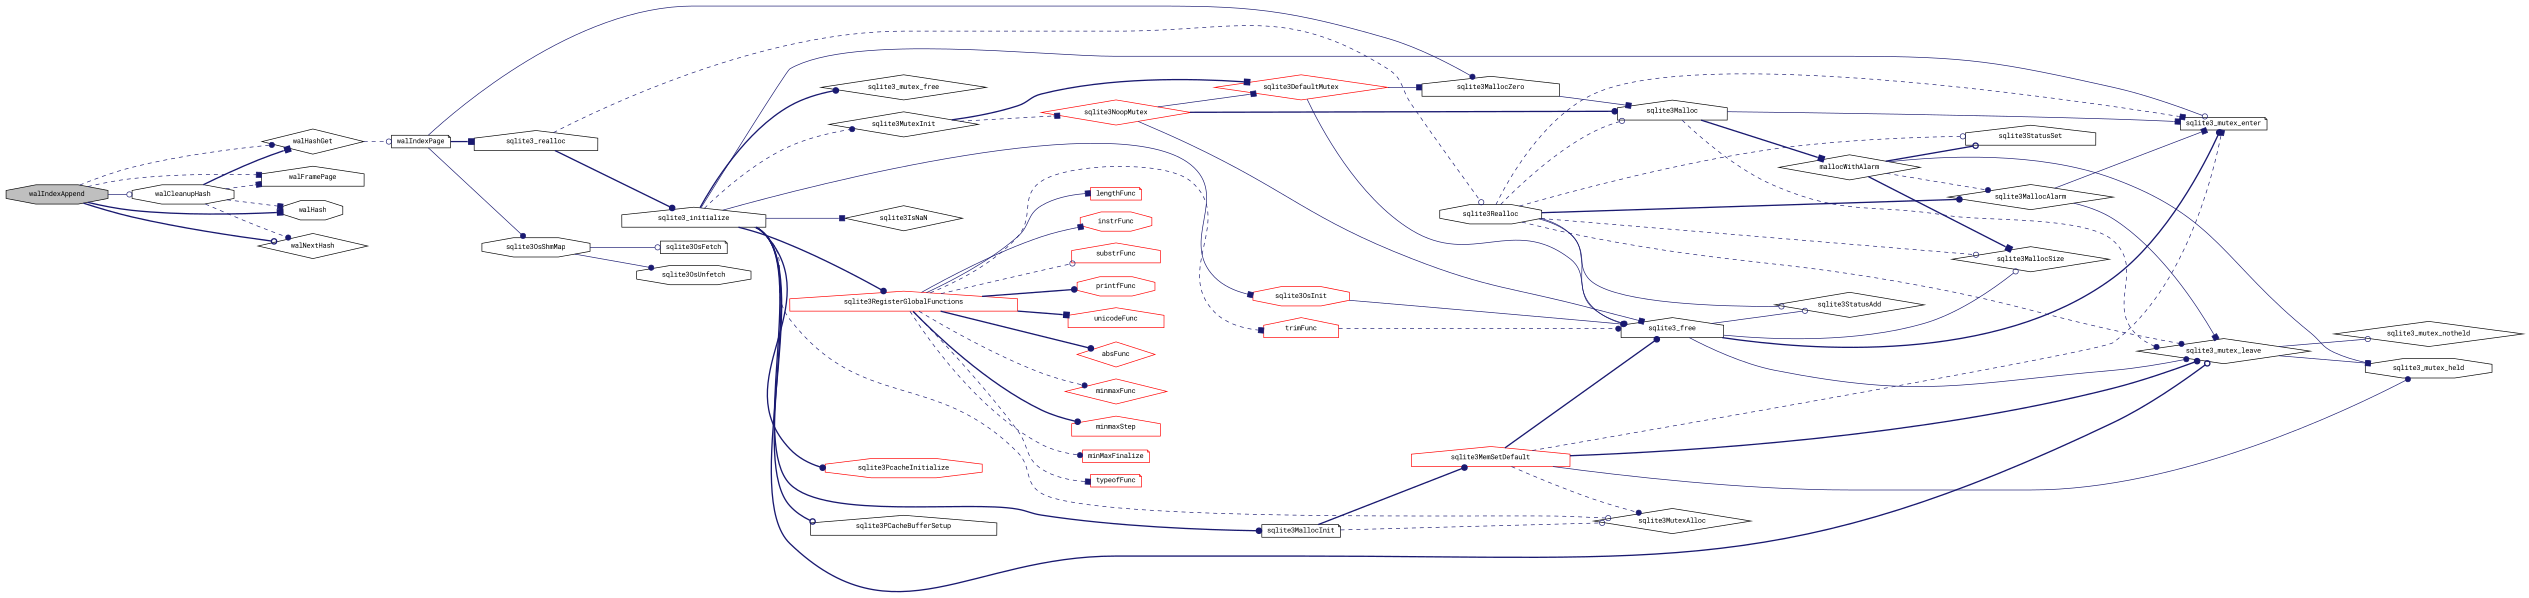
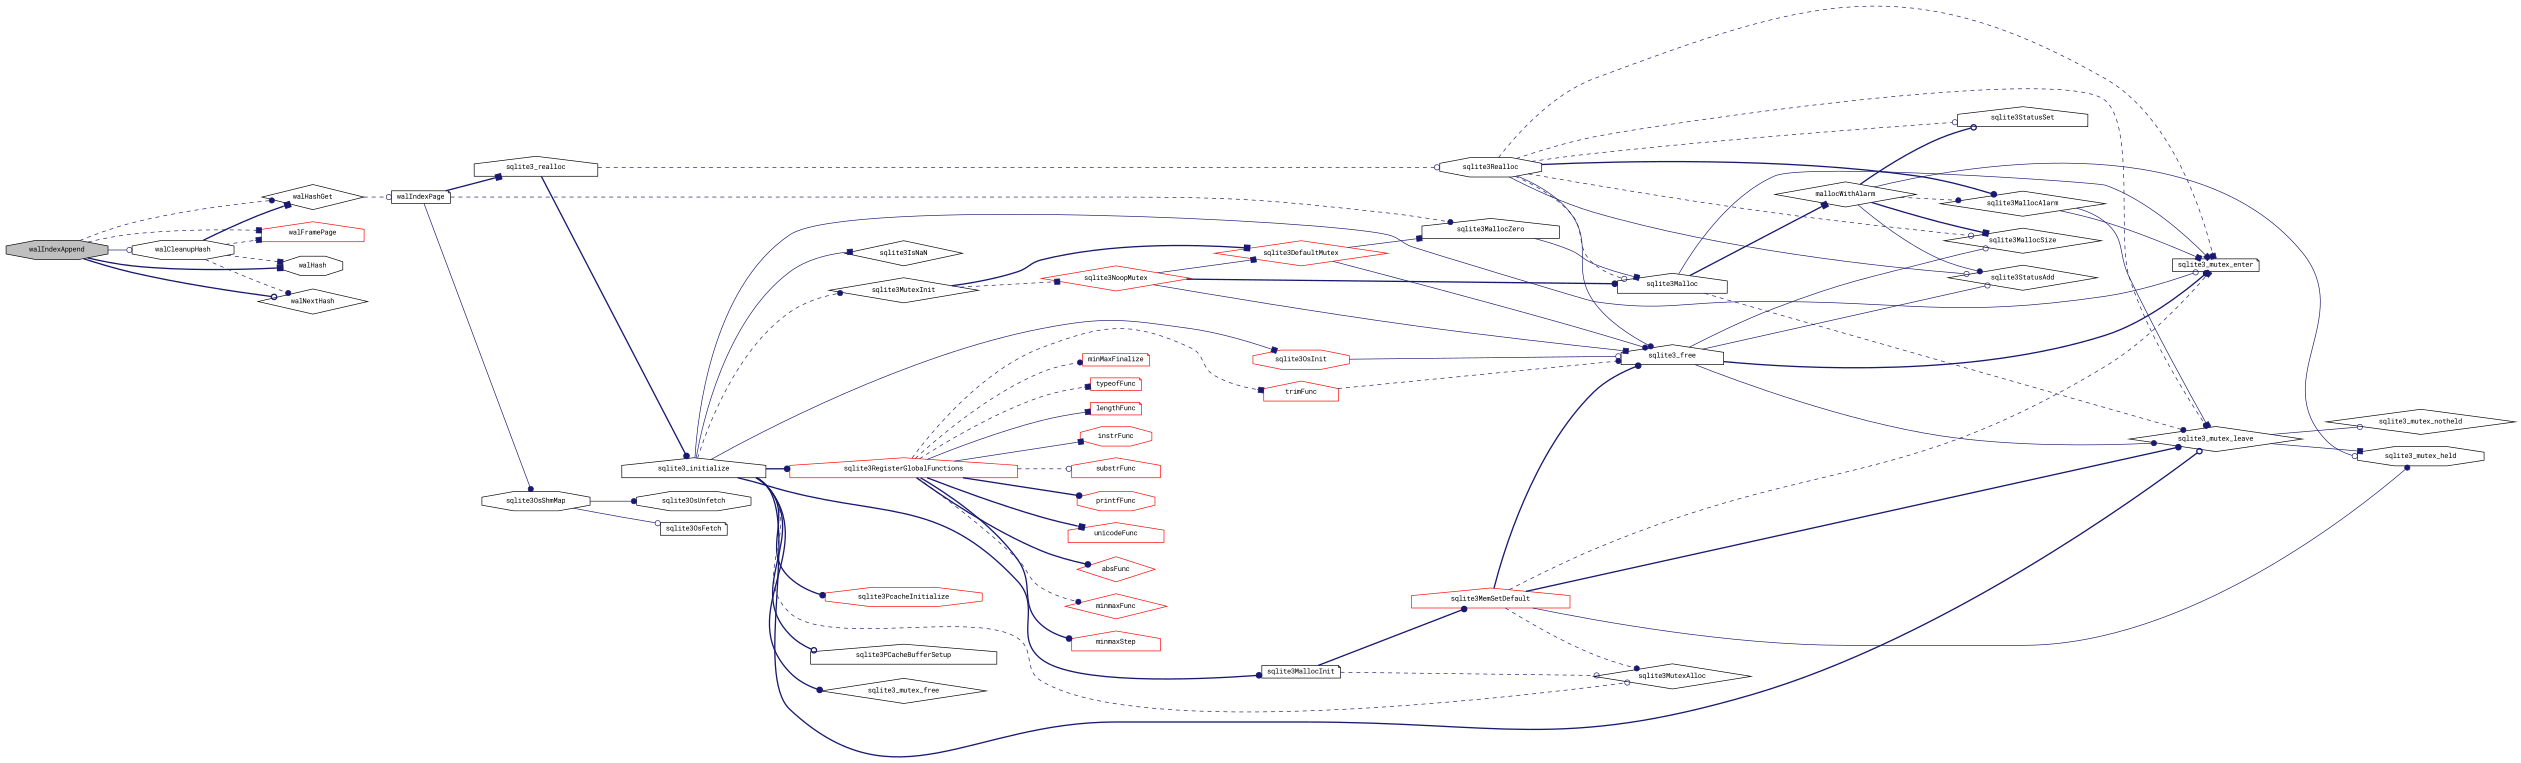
(937, 6) -> (950, 197)
(313, 177) -> (313, 233)
none -> (1914, 245)
